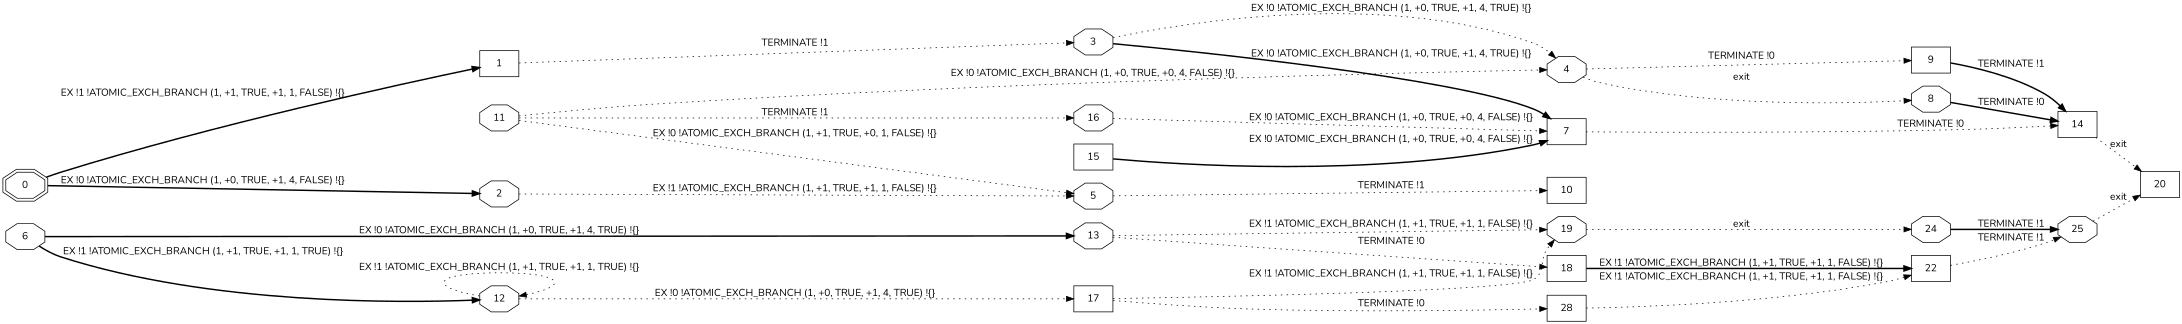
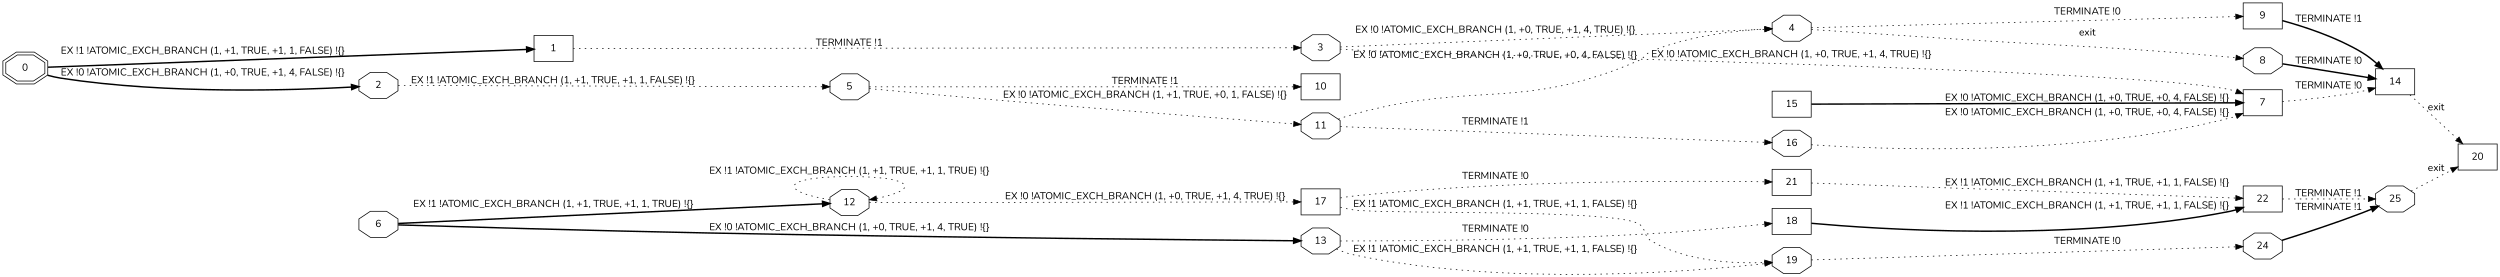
(1331, 68) -> (1789, 64)
(793, 157) -> (1081, 107)
(1742, 224) -> (2088, 241)
(1567, 308) -> (1792, 182)
